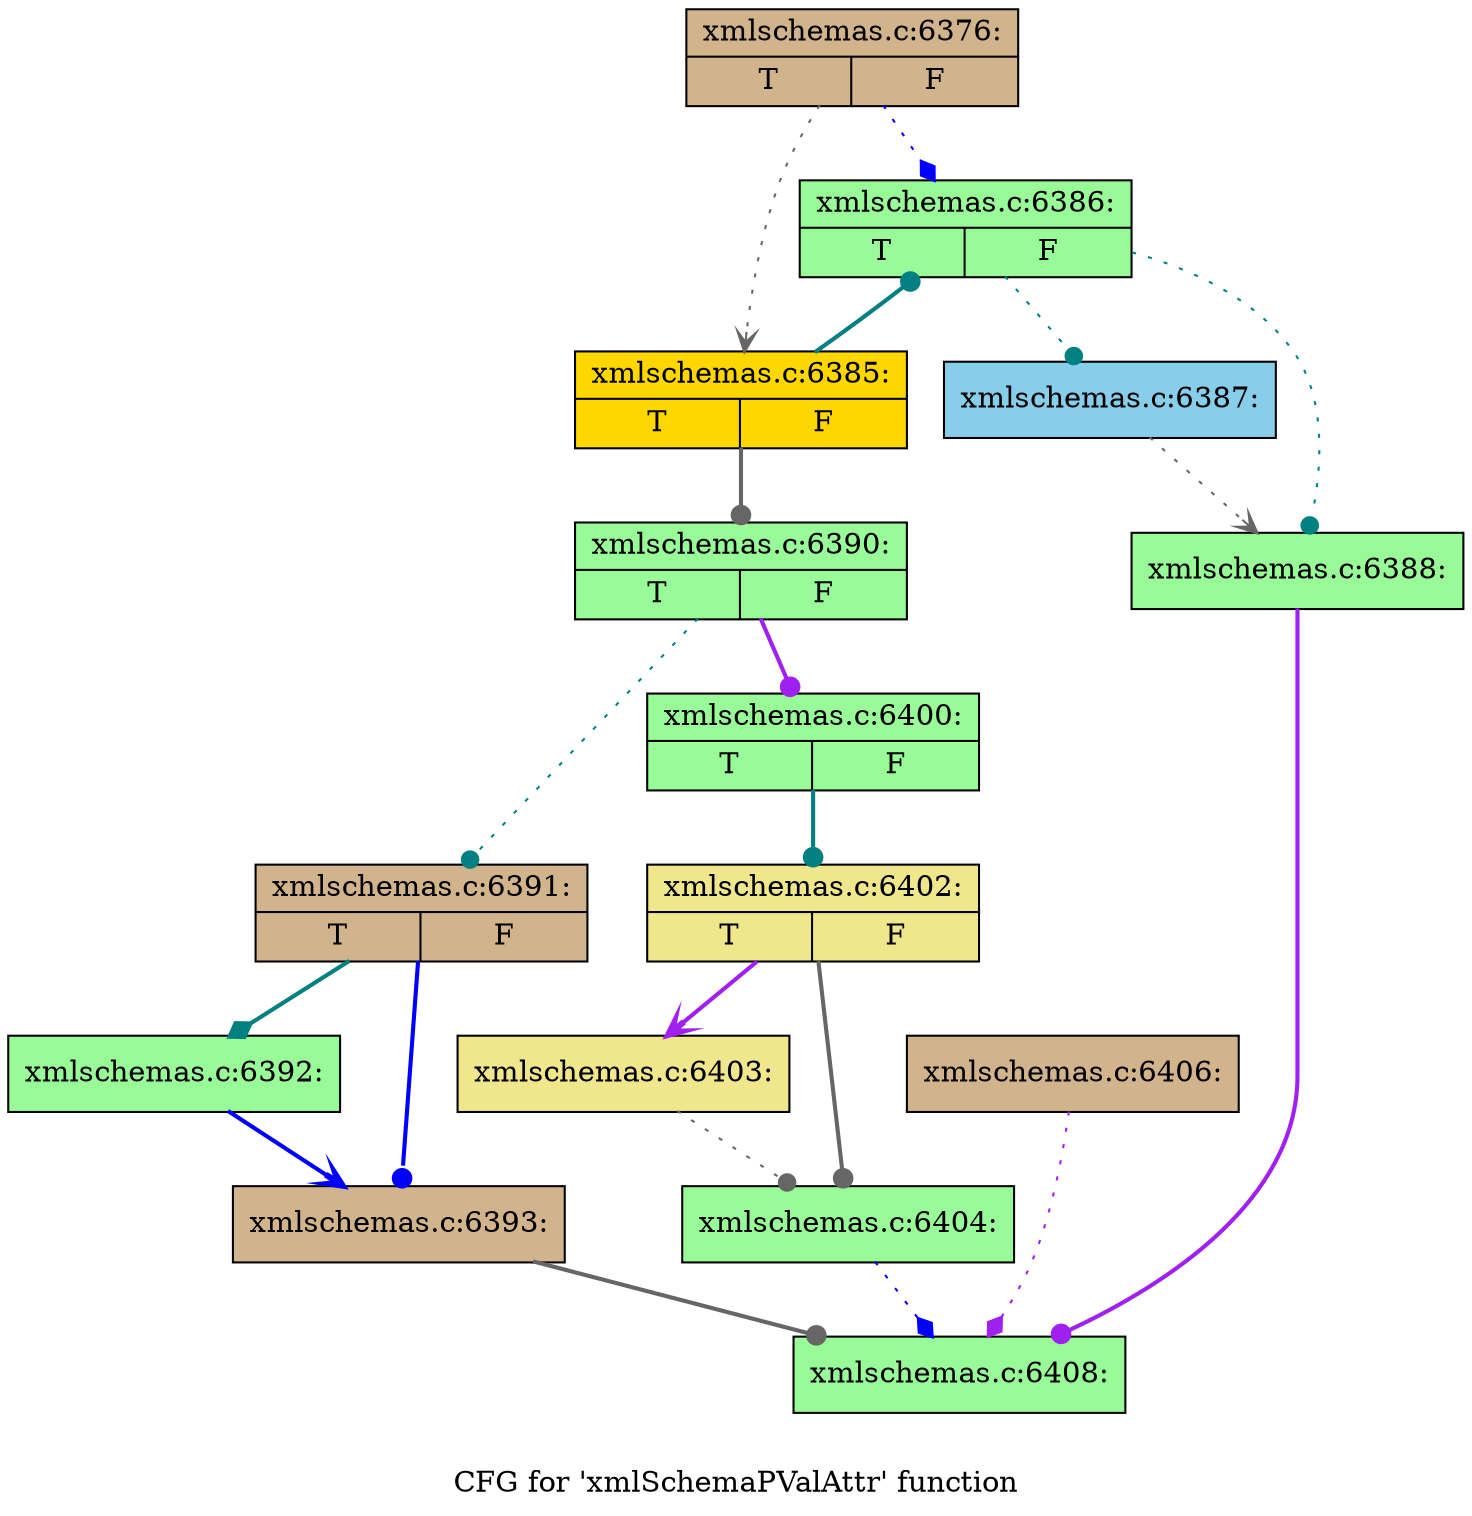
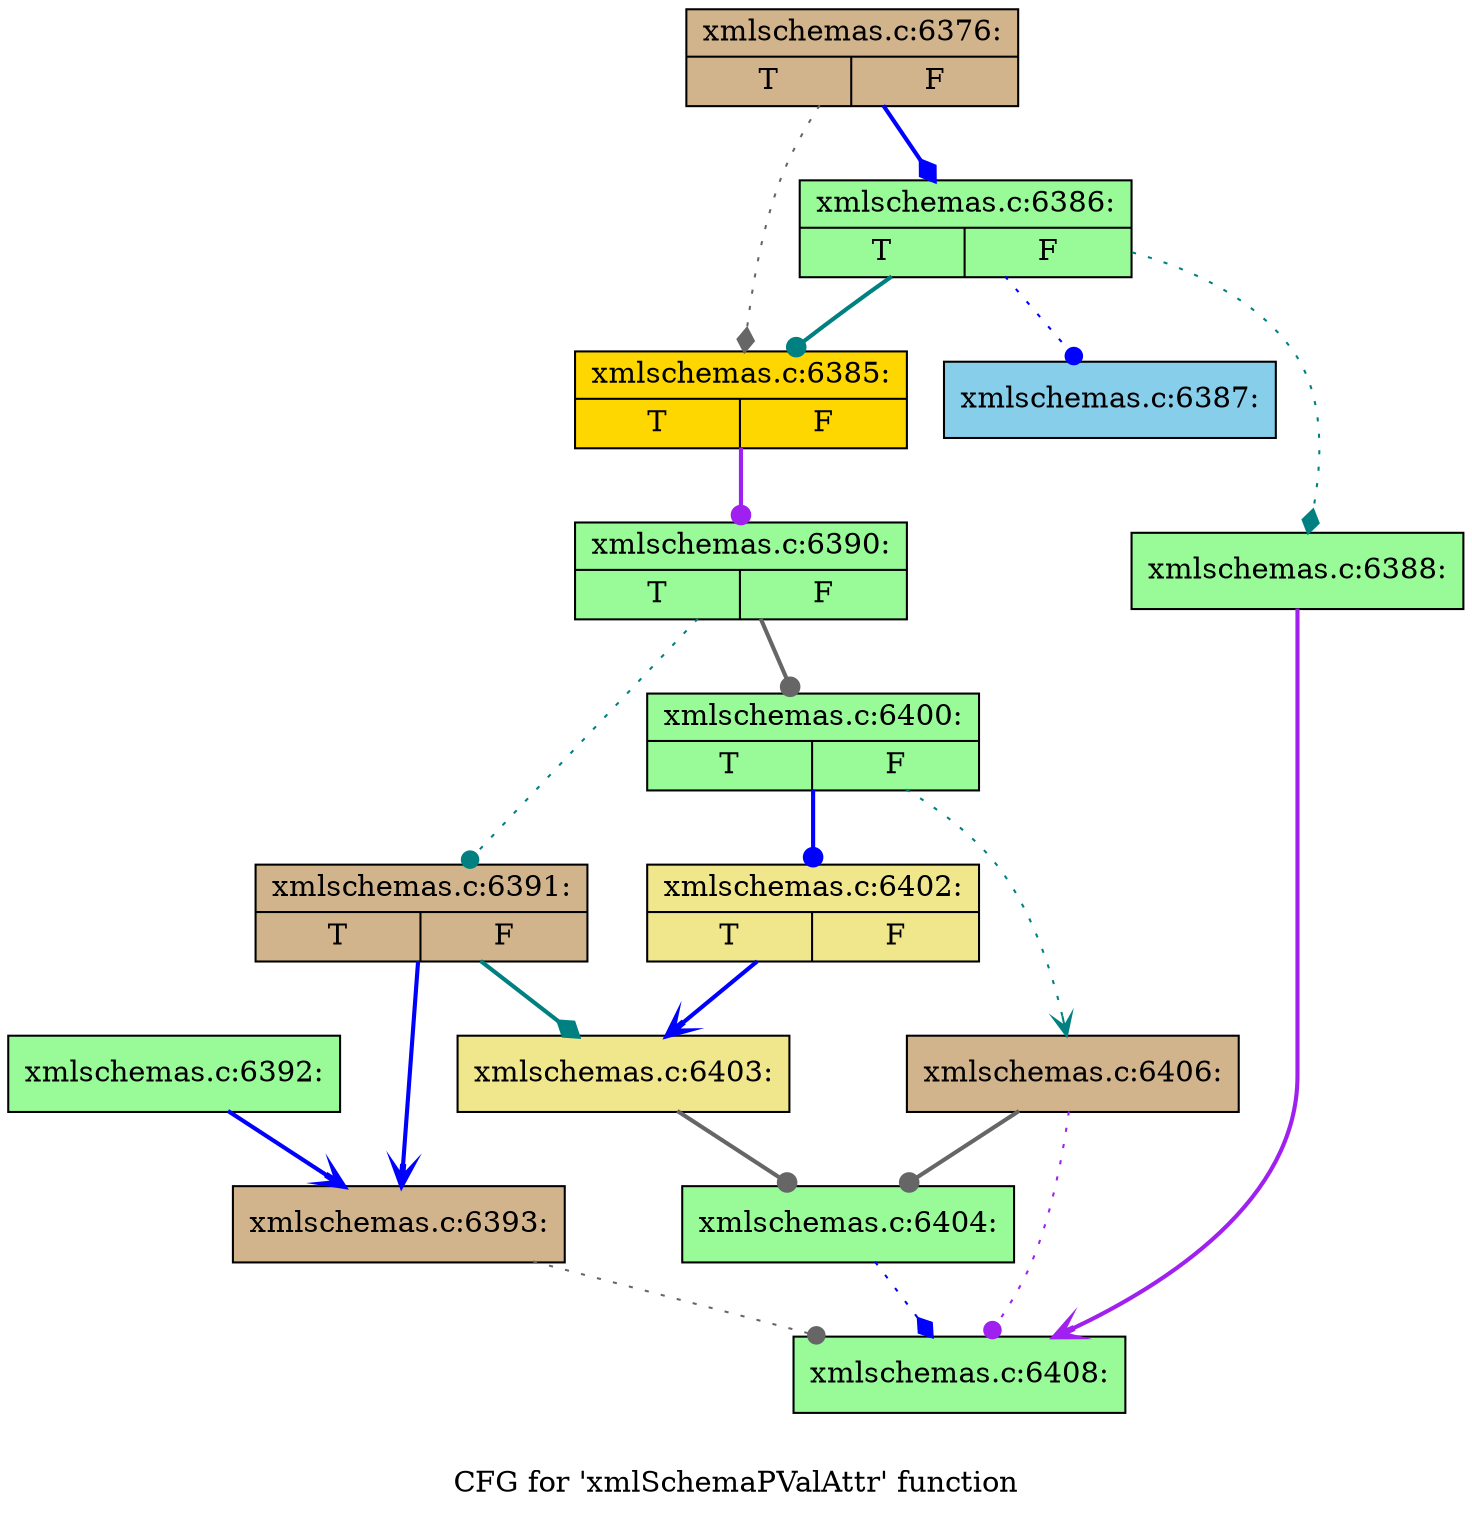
(902, 133) -> (902, 133)
(769, 214) -> (769, 214)
(1037, 313) -> (1037, 313)
(860, 320) -> (847, 309)
(1284, 340) -> (1284, 340)
(741, 477) -> (741, 477)
(1196, 478) -> none
(774, 649) -> (774, 649)
(813, 819) -> (813, 819)
none -> (1010, 884)
(300, 992) -> (519, 991)
(720, 992) -> (720, 992)
(1297, 1022) -> (1297, 1022)
(411, 1063) -> (411, 1063)
(830, 1065) -> (968, 1144)
(728, 1144) -> (728, 1144)
(1046, 1222) -> (1046, 1222)
(671, 1297) -> (671, 1297)
